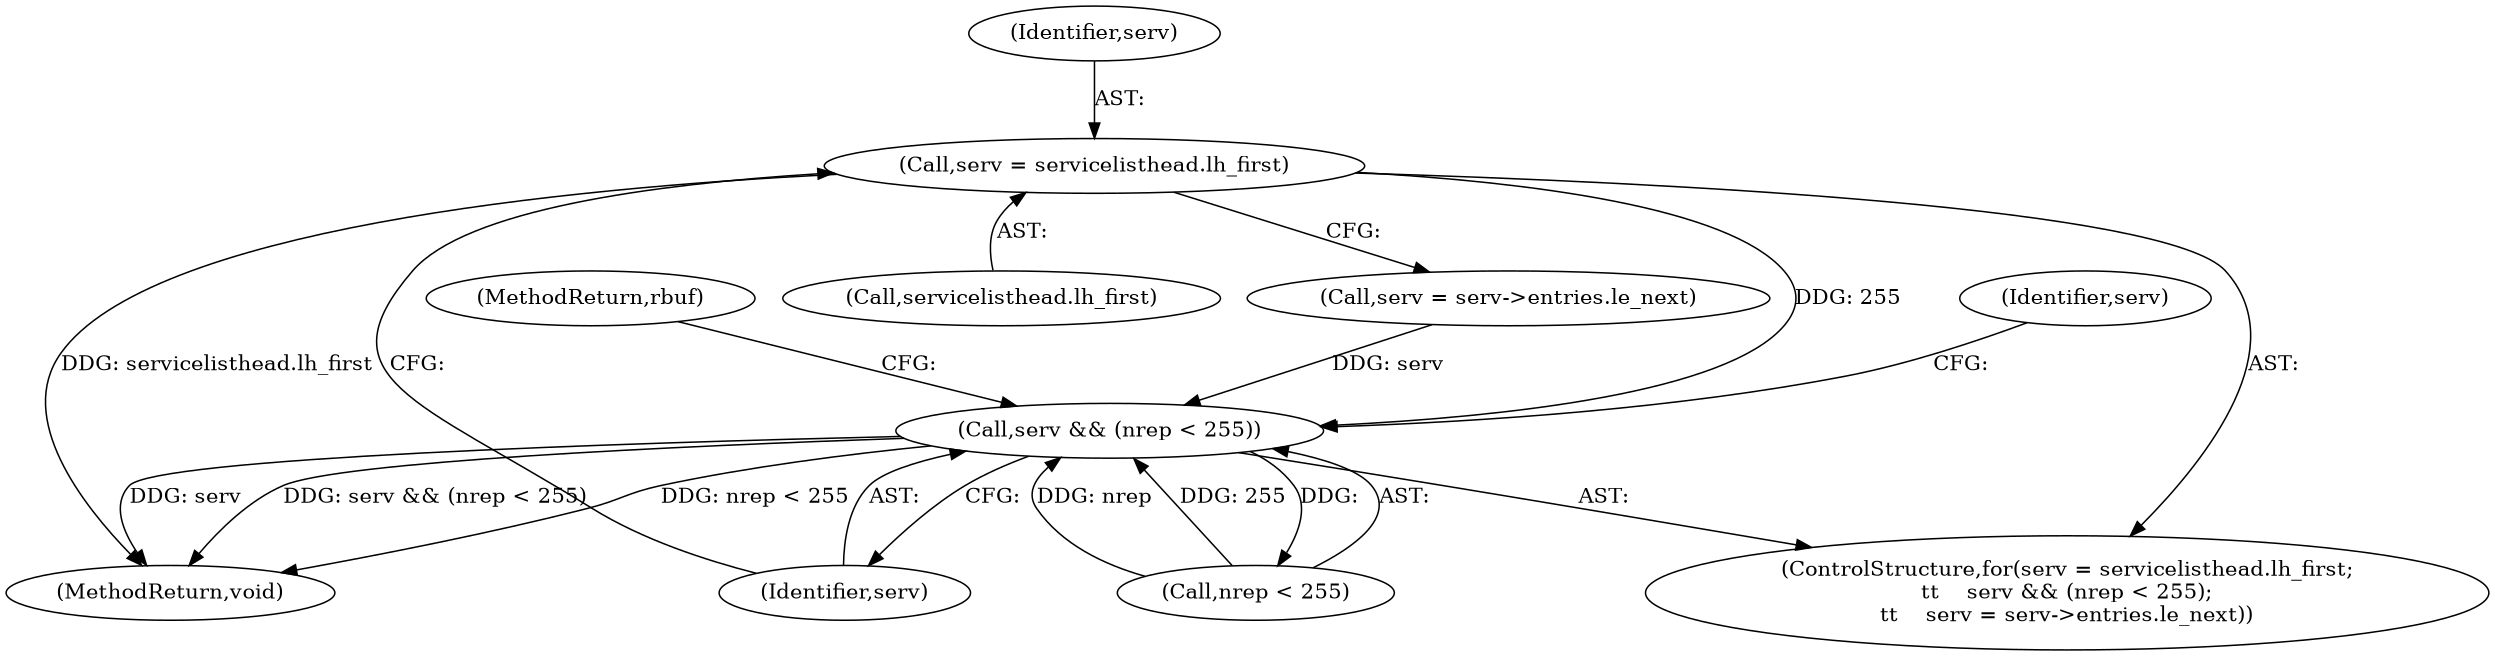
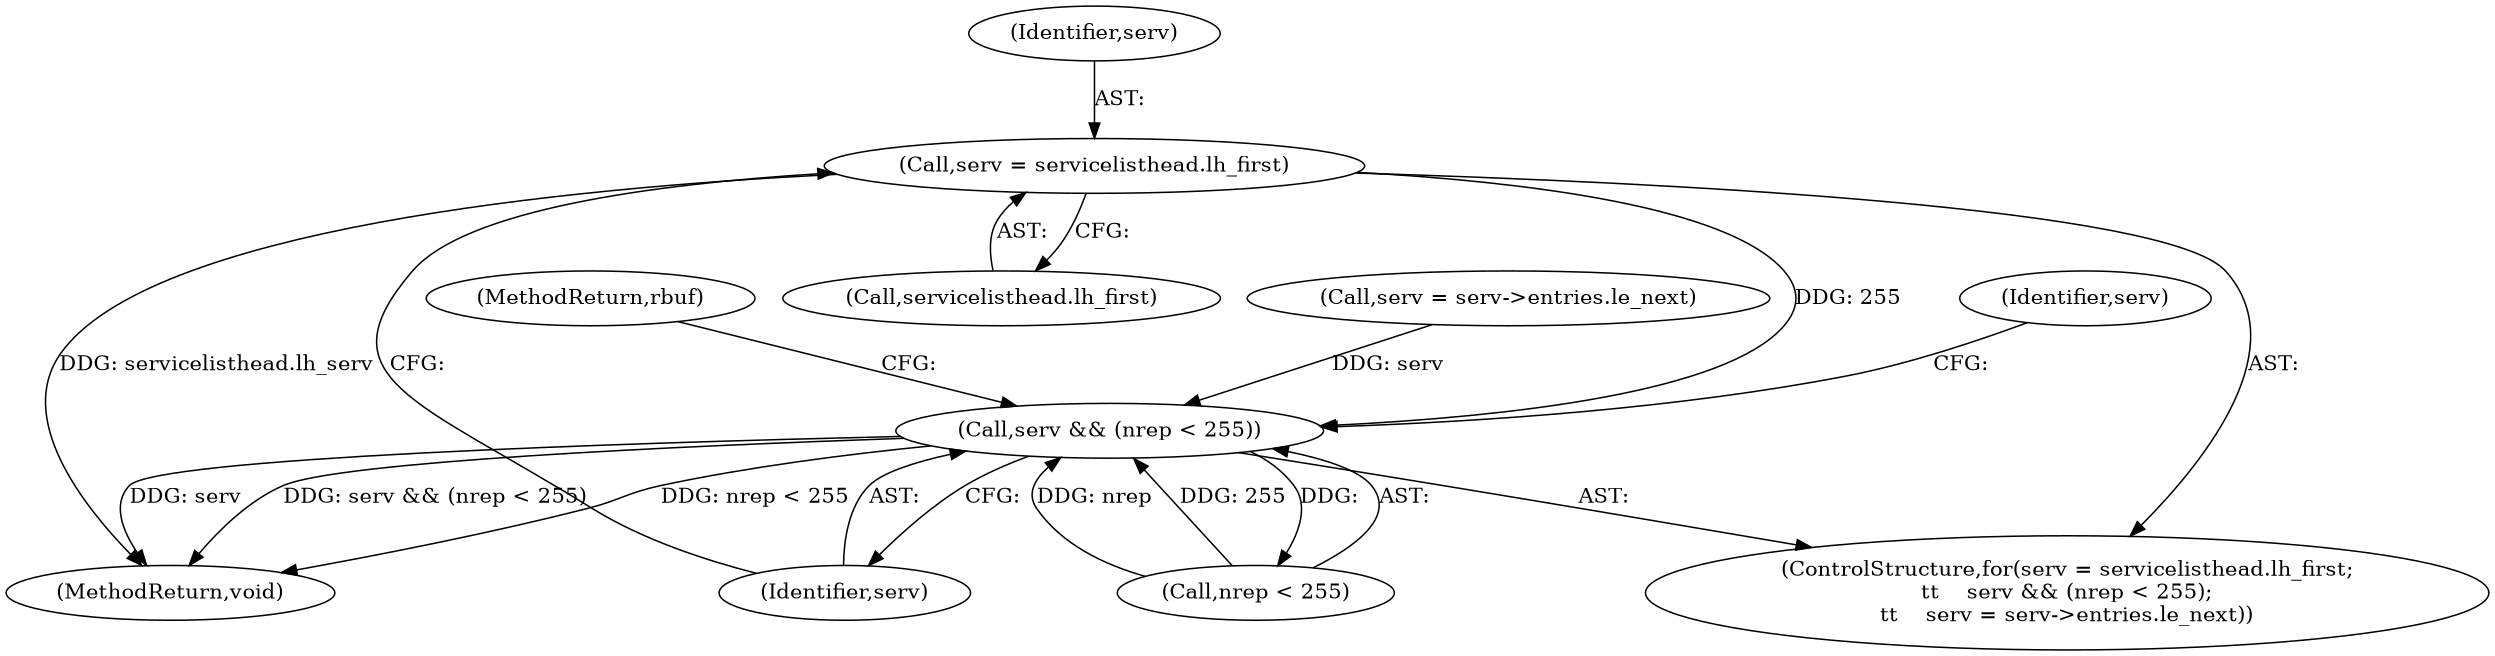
(1294, 230) -> (1070, 229)
(217, 365) -> (217, 365)
